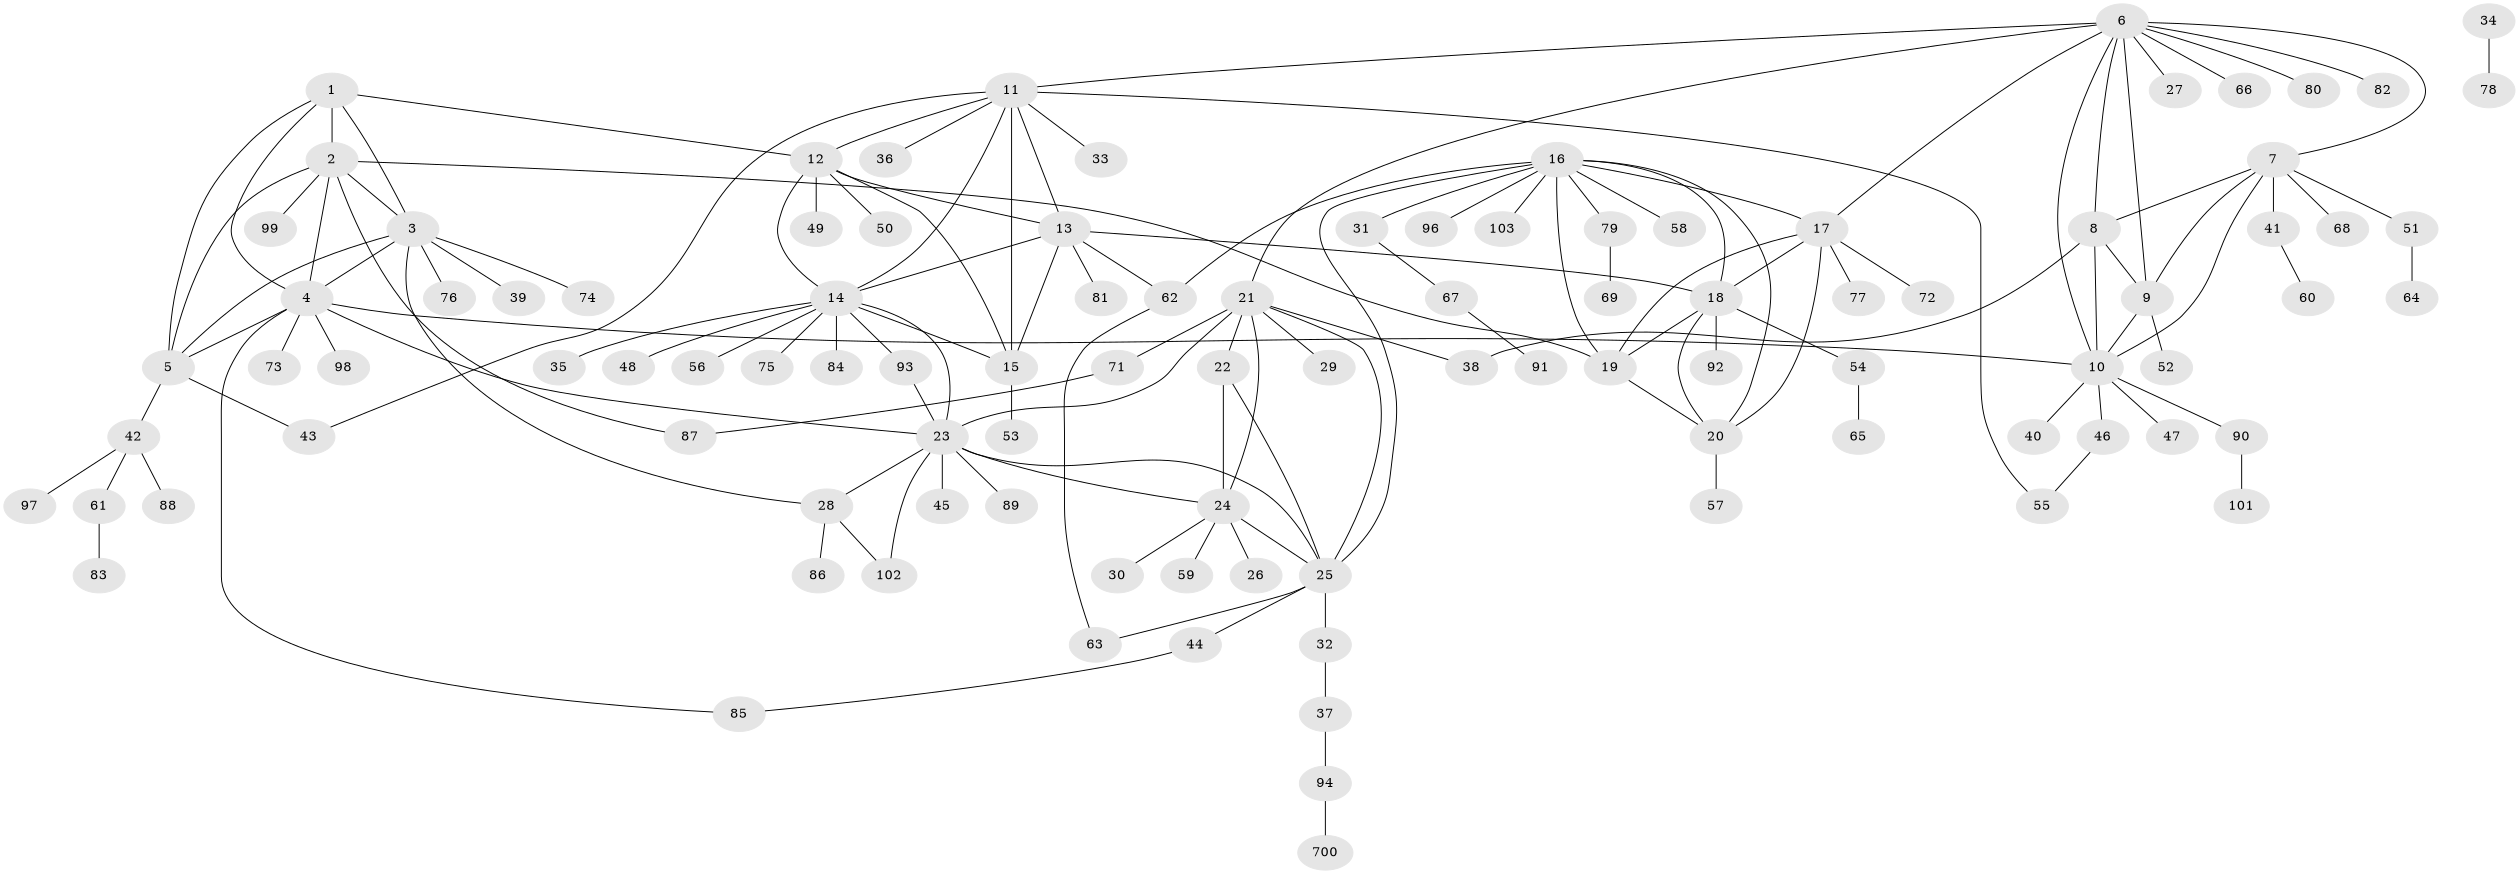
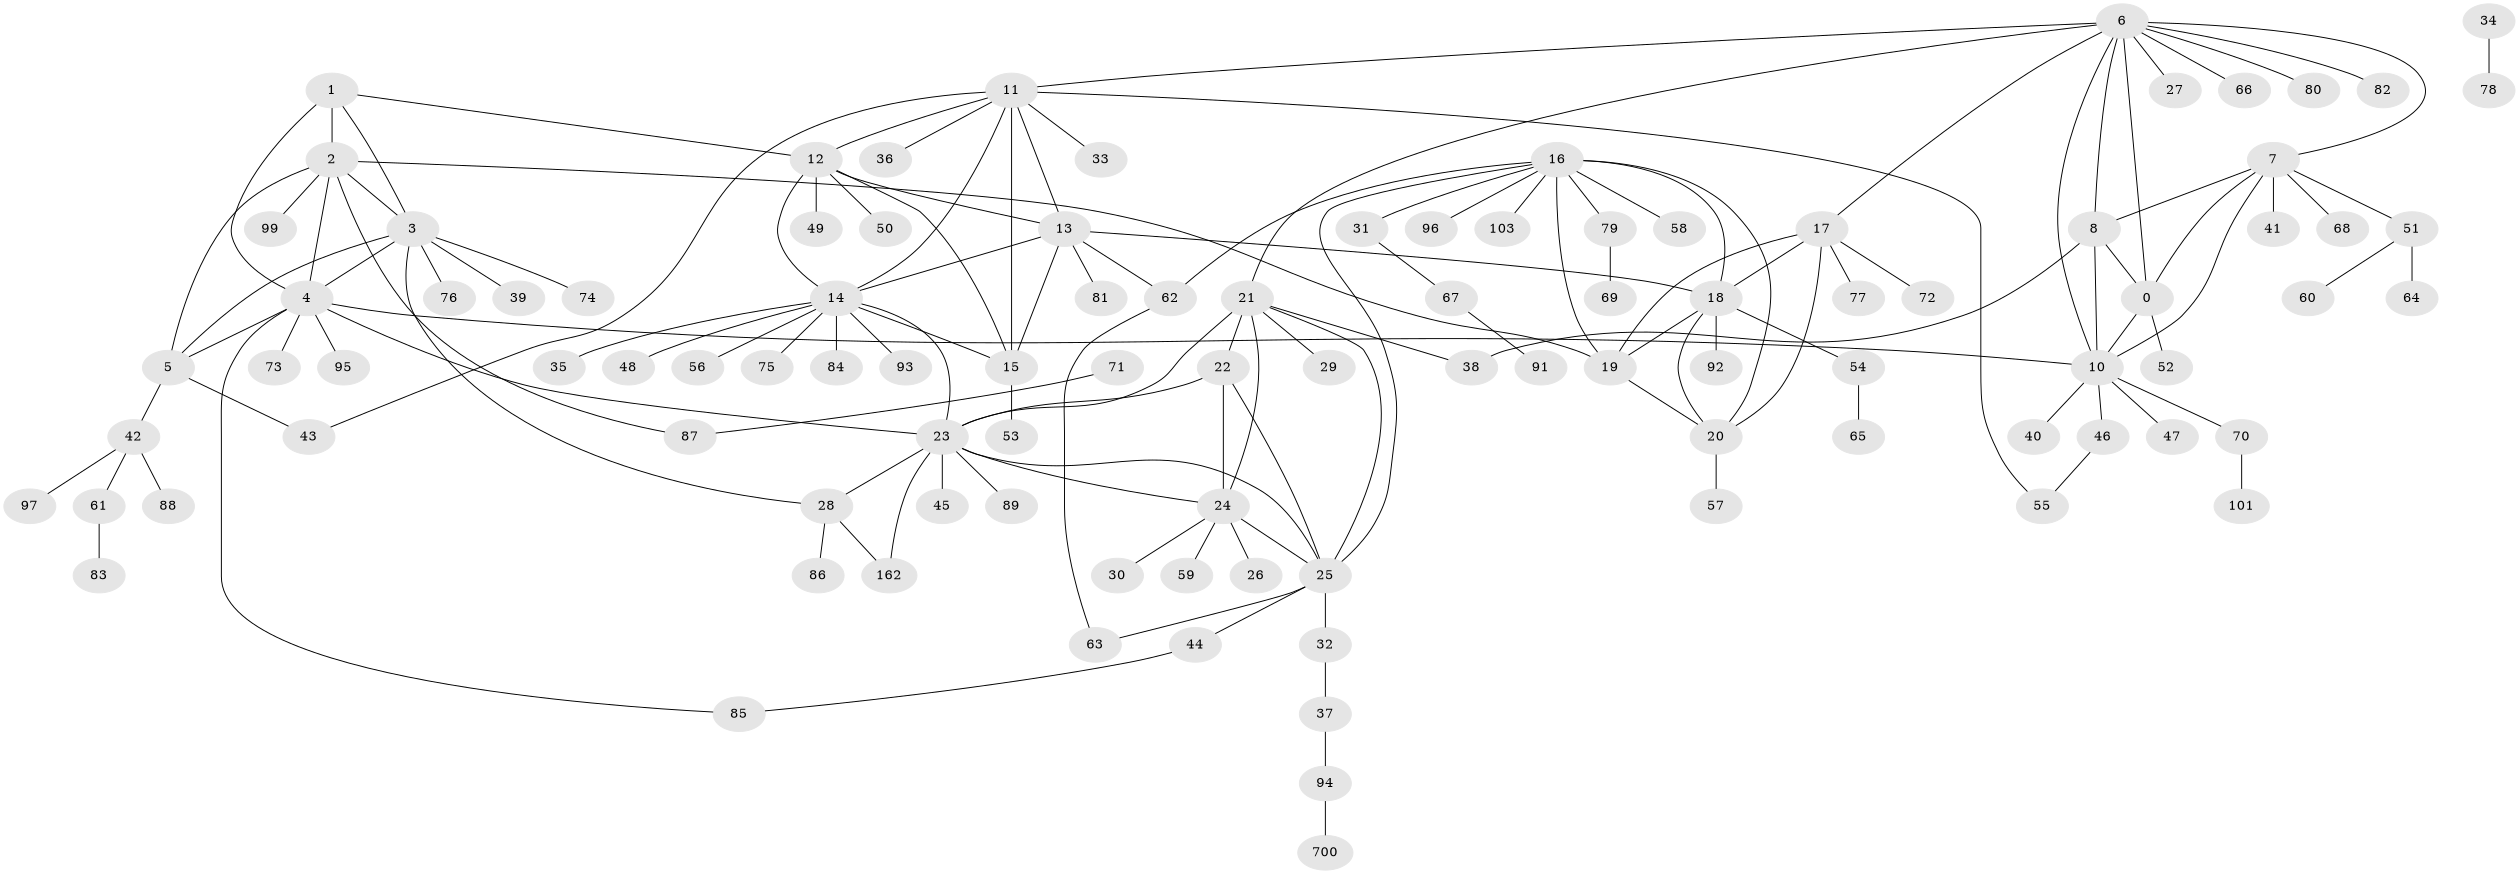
(1726, 196) -> none
(203, 203) -> none
(2291, 264) -> (2360, 264)
(2147, 298) -> (2147, 298)
(1182, 333) -> none
(344, 368) -> (344, 368)
(923, 400) -> (1082, 401)
(2242, 437) -> (2242, 437)
(889, 576) -> (889, 576)
